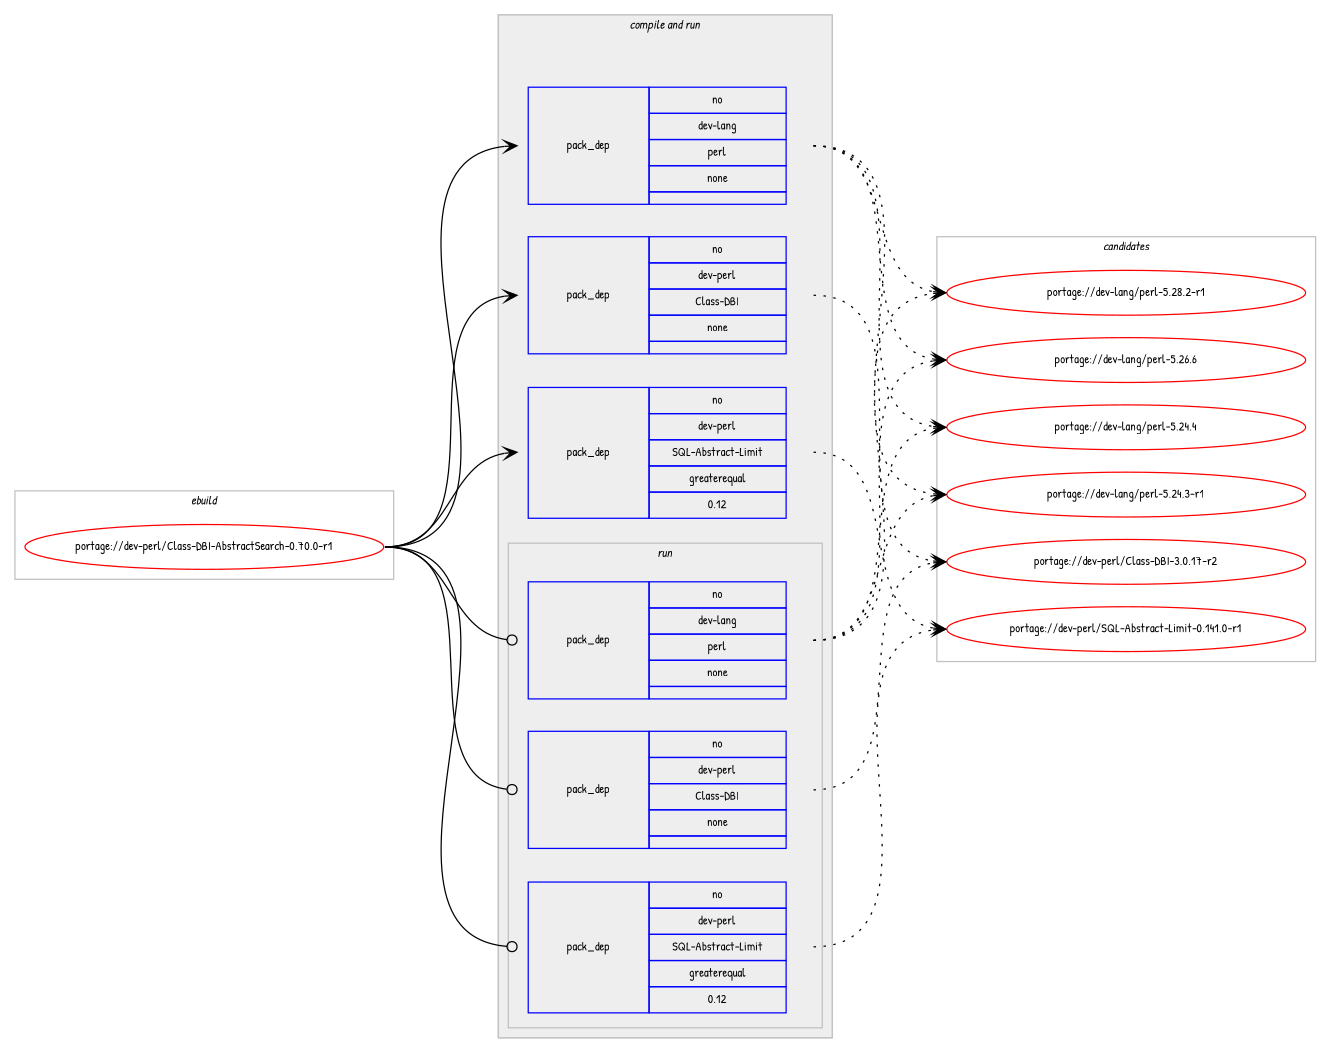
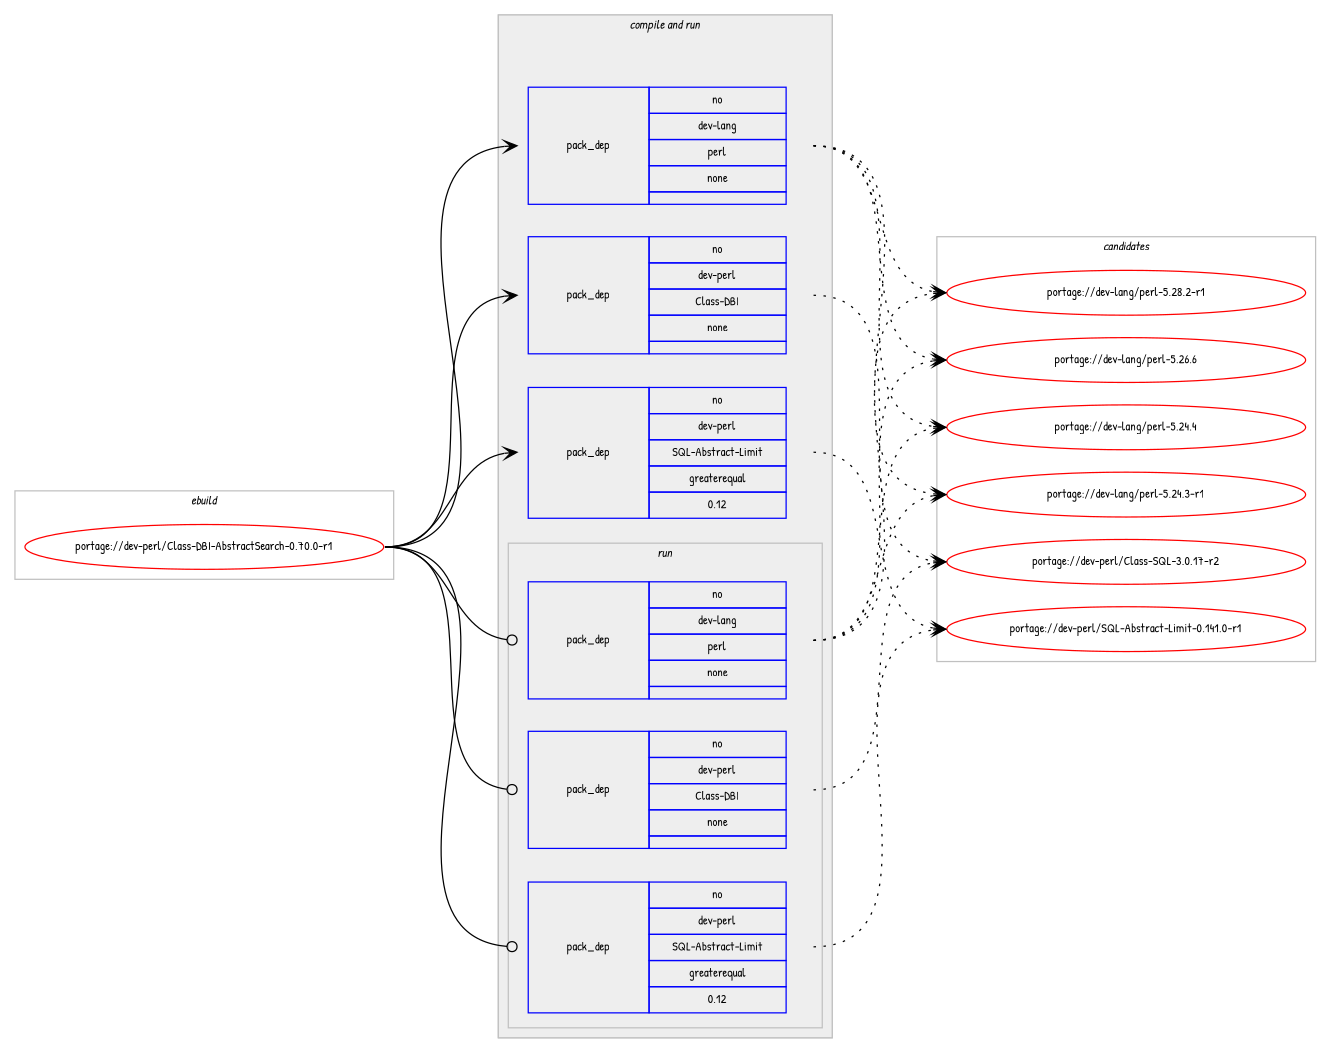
(1126, 562) -> (1126, 562)
